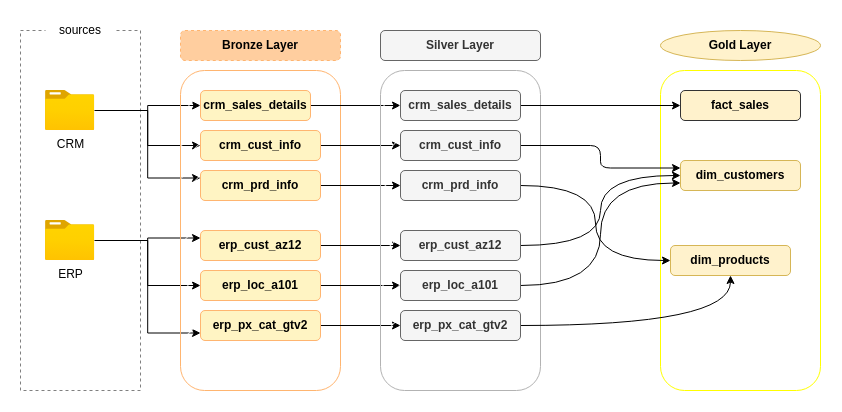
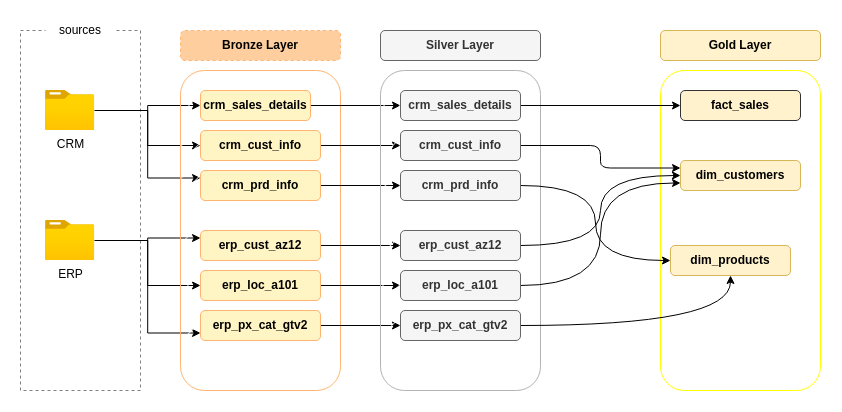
(741, 46) -> (741, 46)
